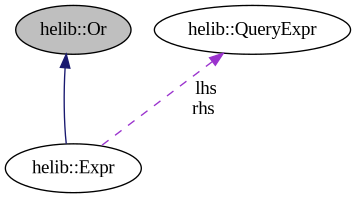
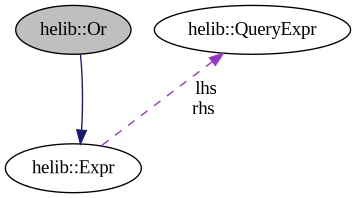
(64, 106) -> (82, 92)
